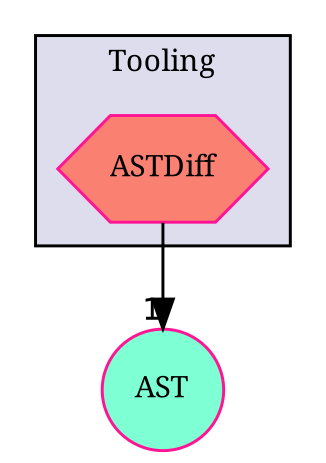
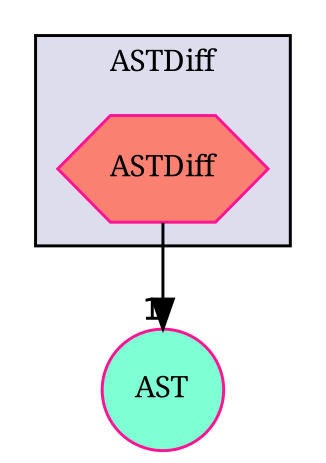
(163, 64) -> (163, 64)
